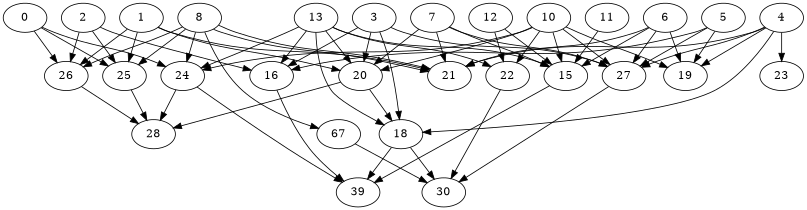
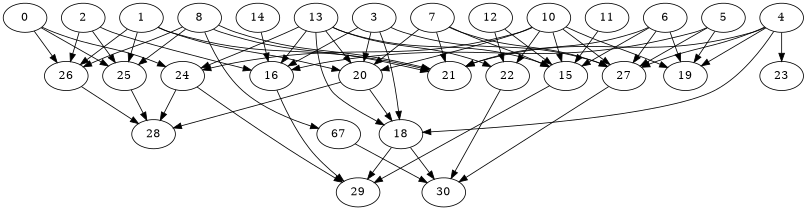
none -> (258, 18)
(192, 45) -> none
(358, 192) -> (358, 192)
